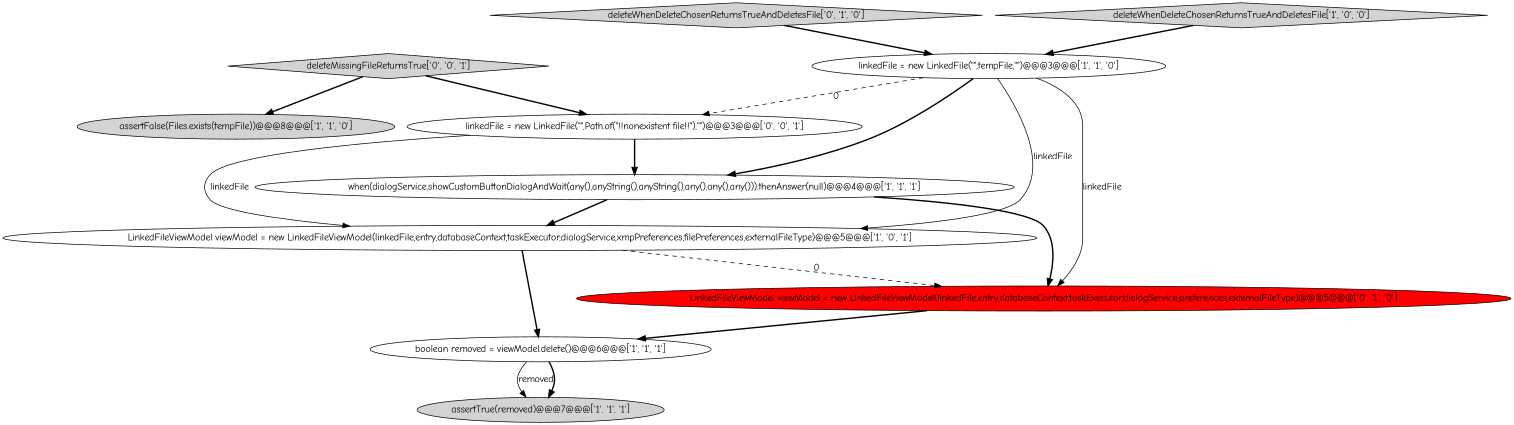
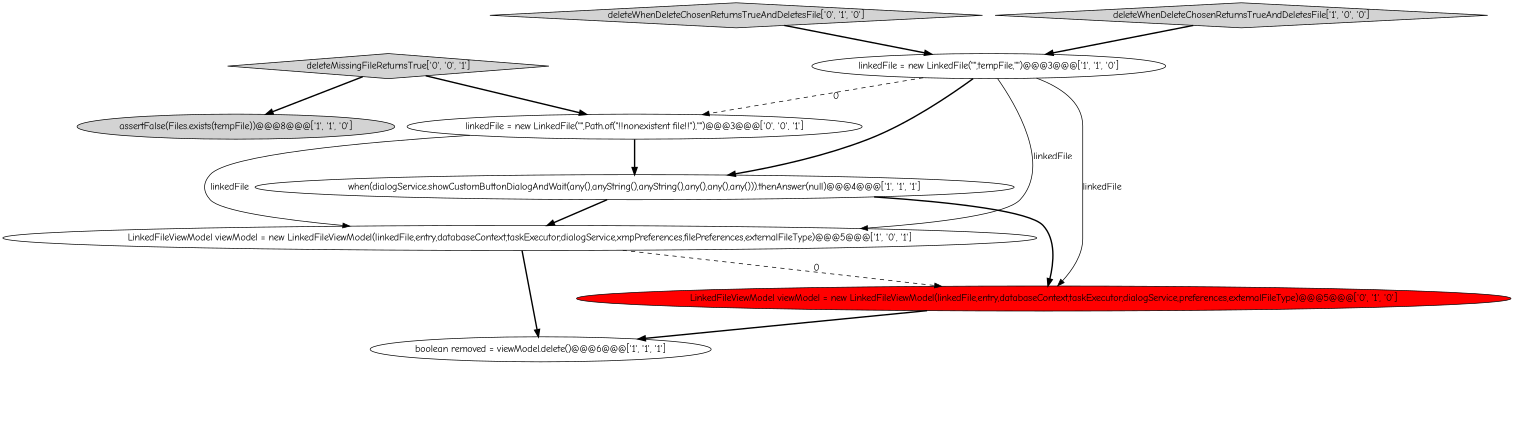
(541, 410) -> none
